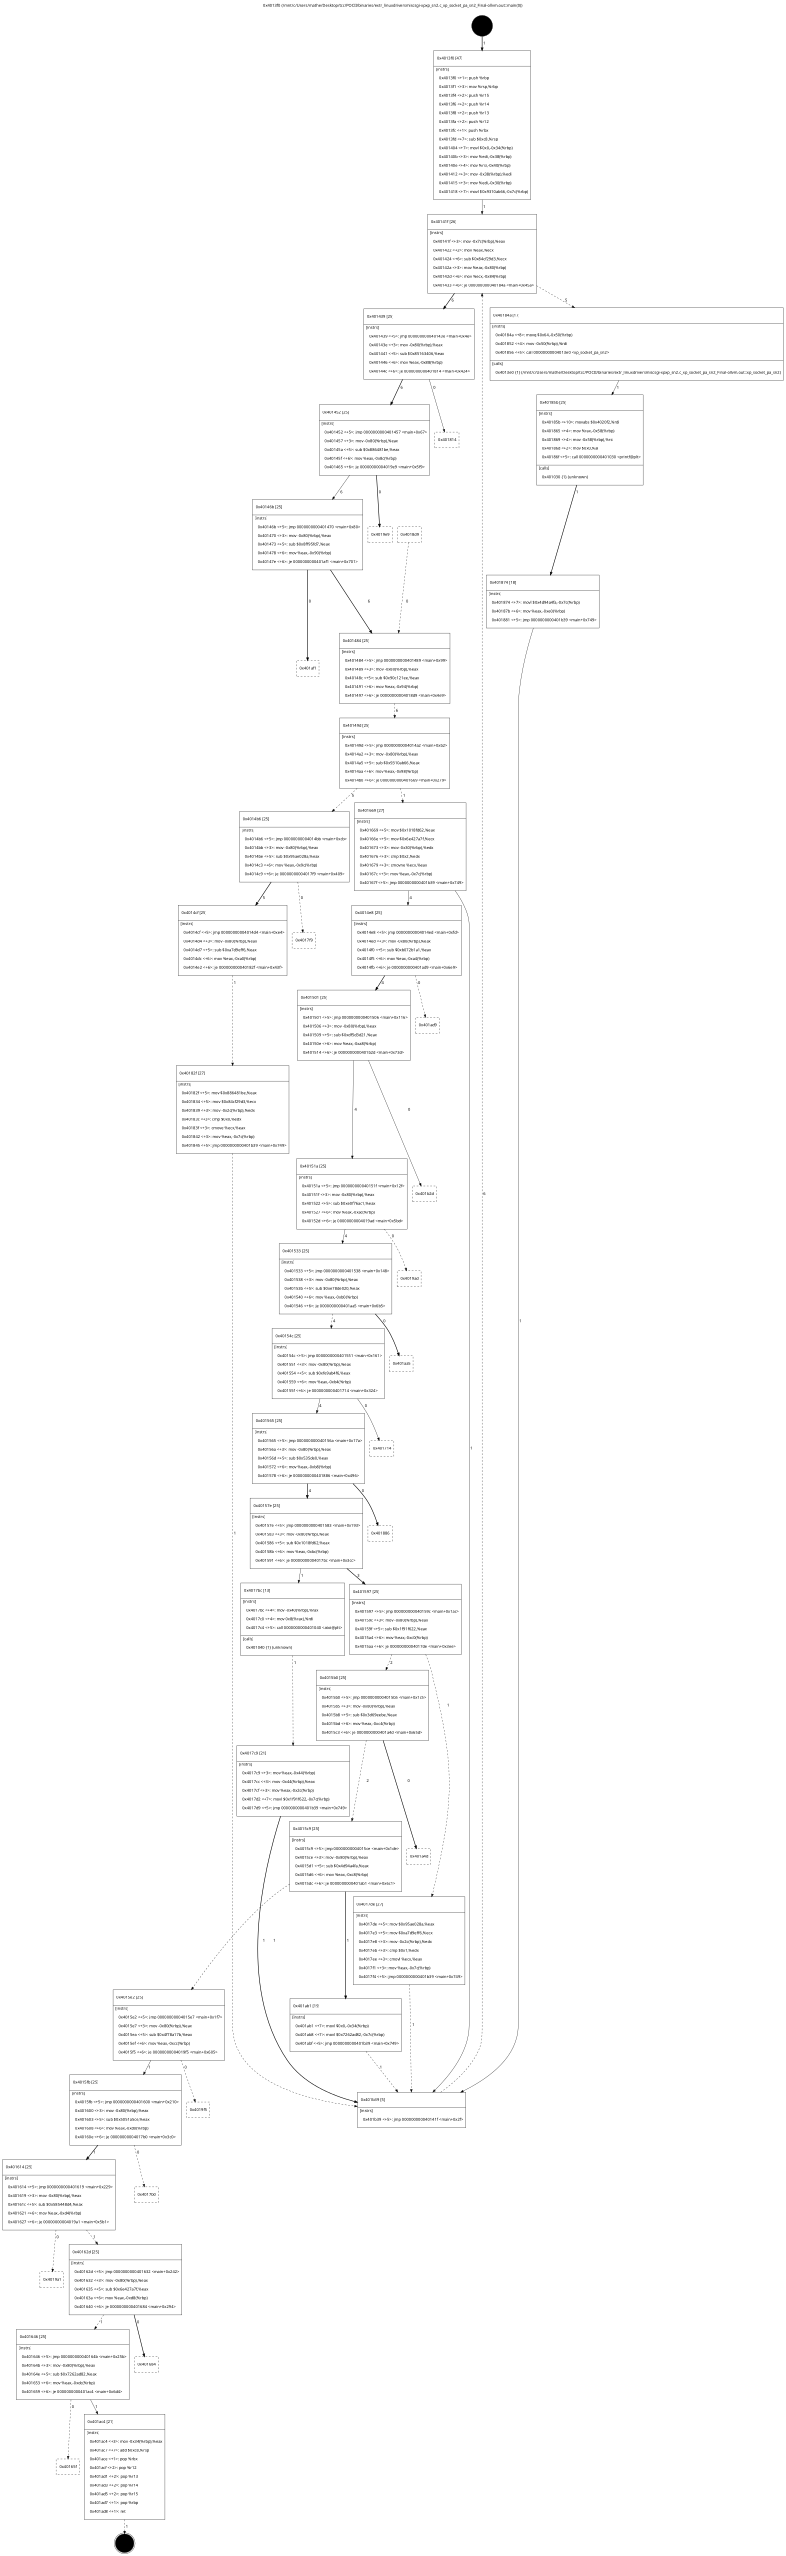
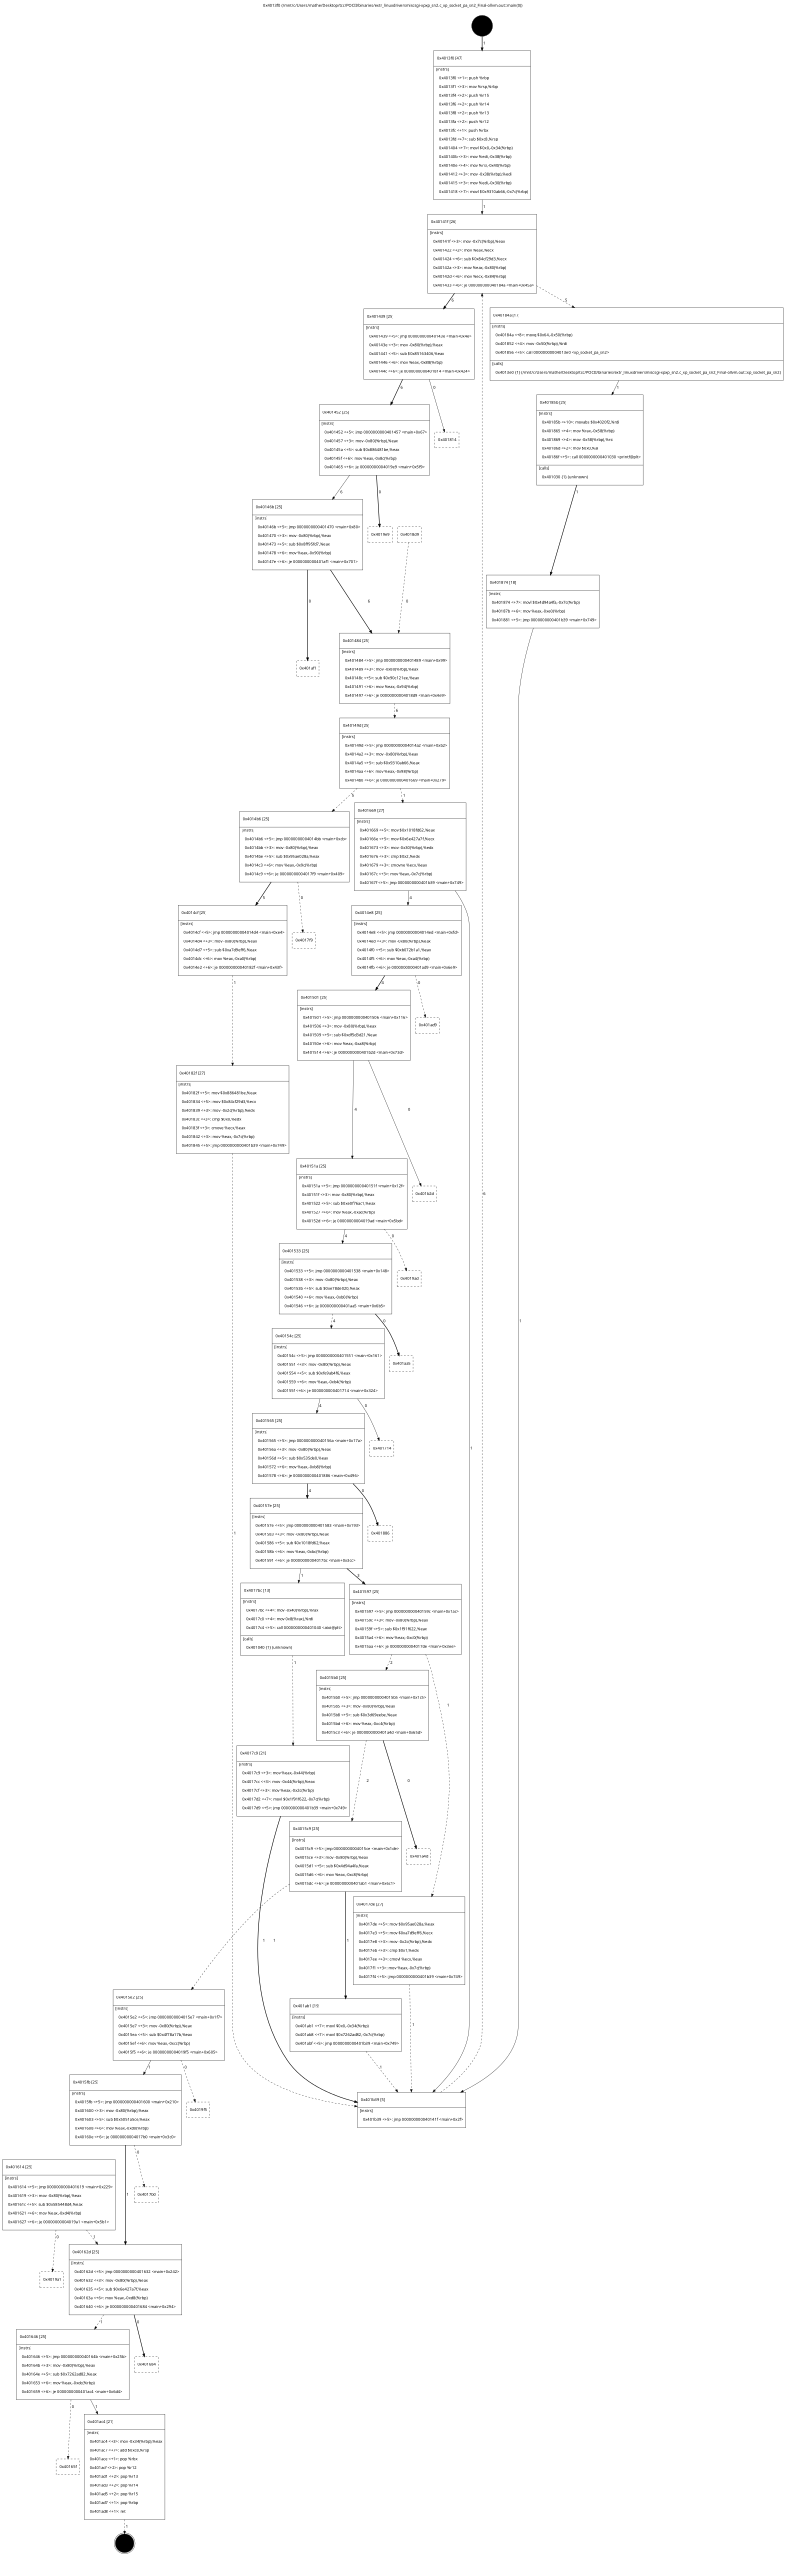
(93, 2151) -> (125, 2193)
